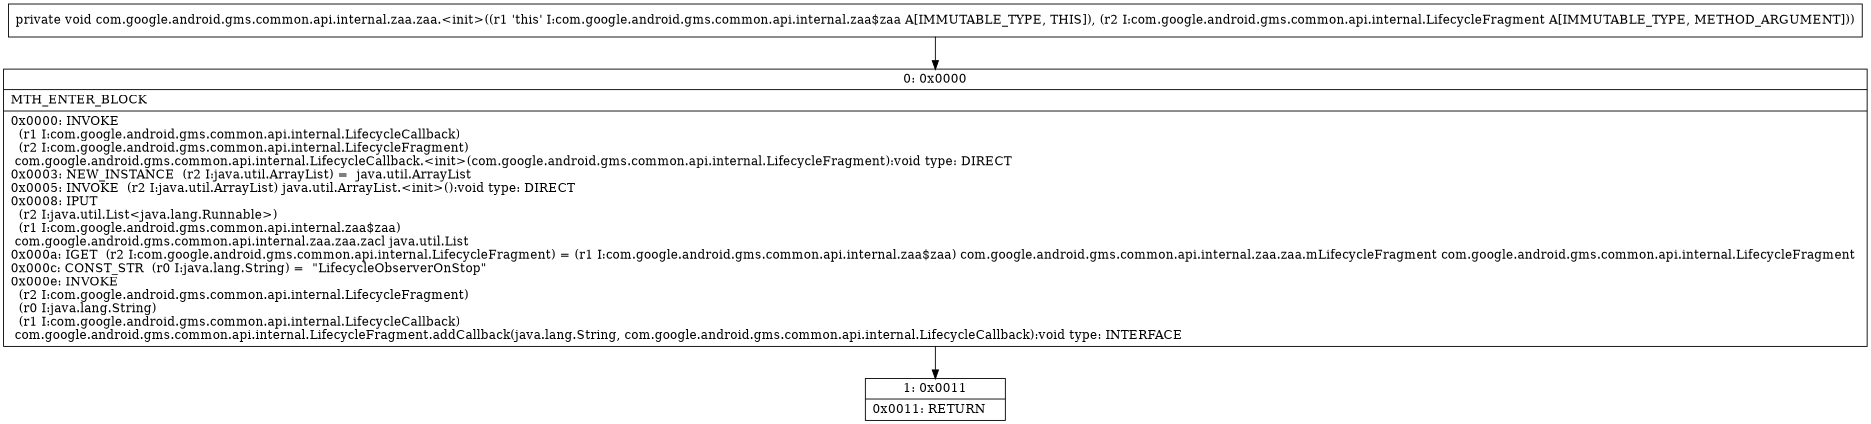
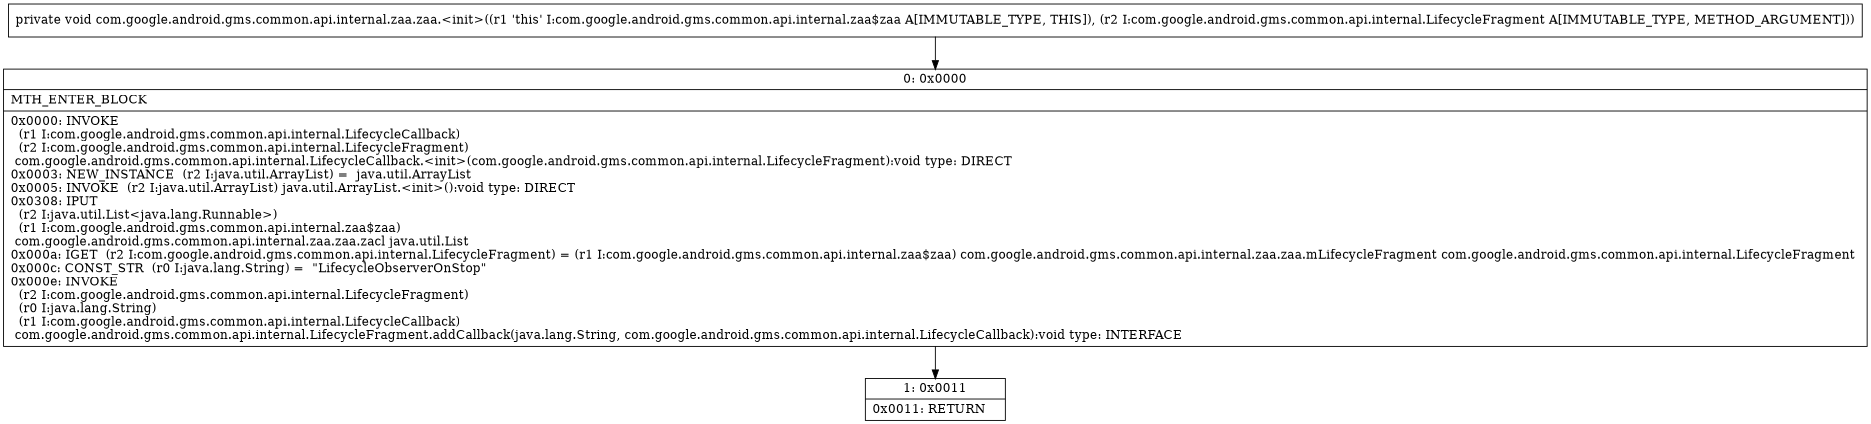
(58, 202) -> (58, 202)
